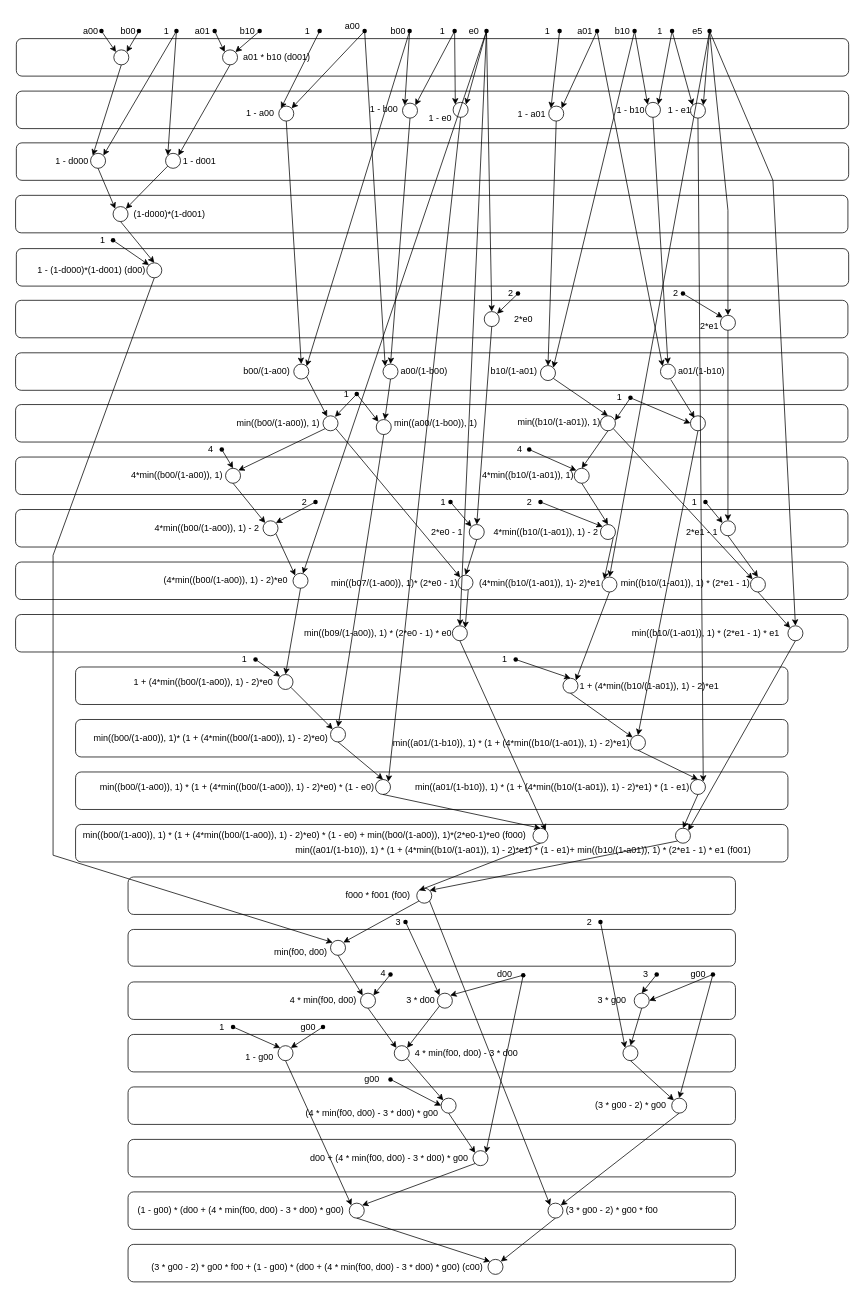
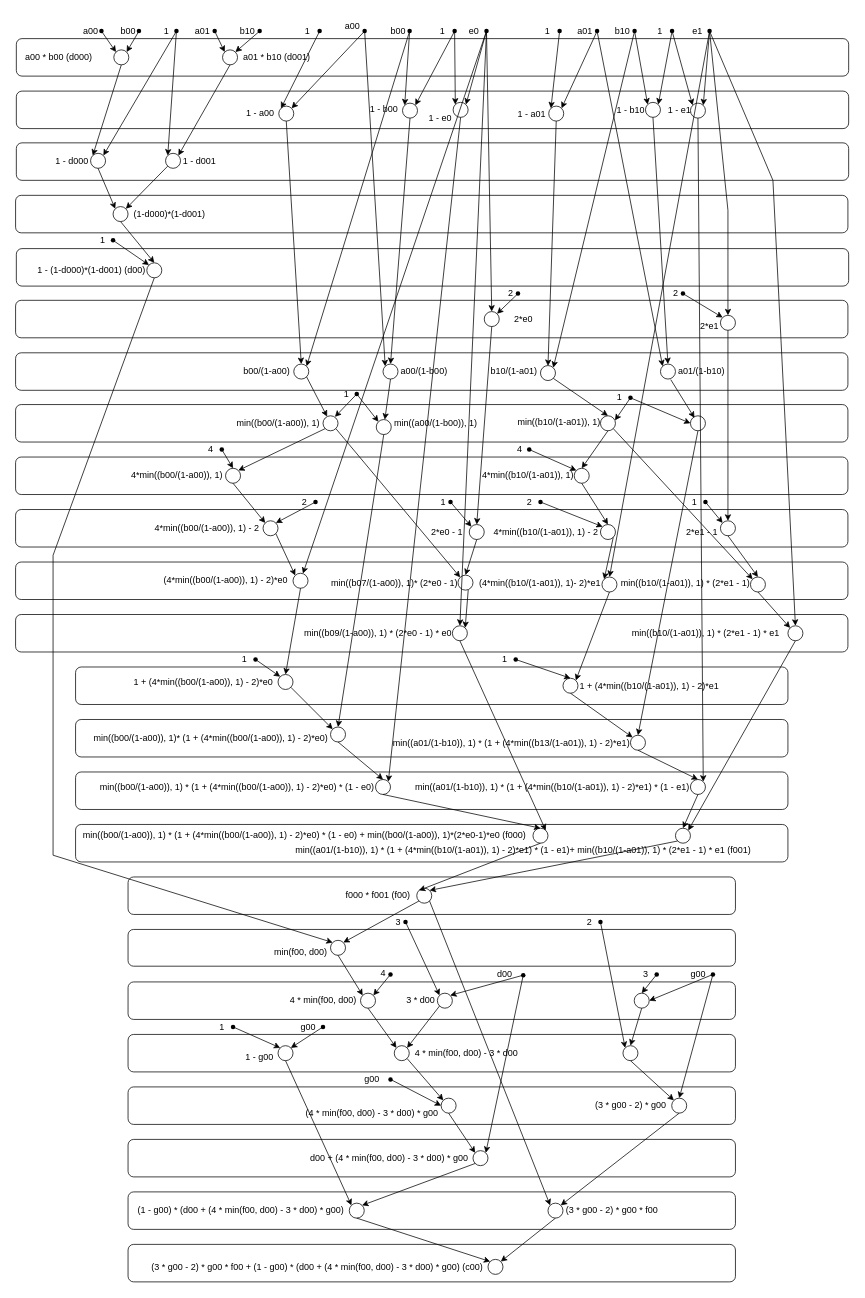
(698, 32) -> (698, 32)
none -> (69, 57)
(512, 744) -> (512, 744)
(612, 1001) -> none
